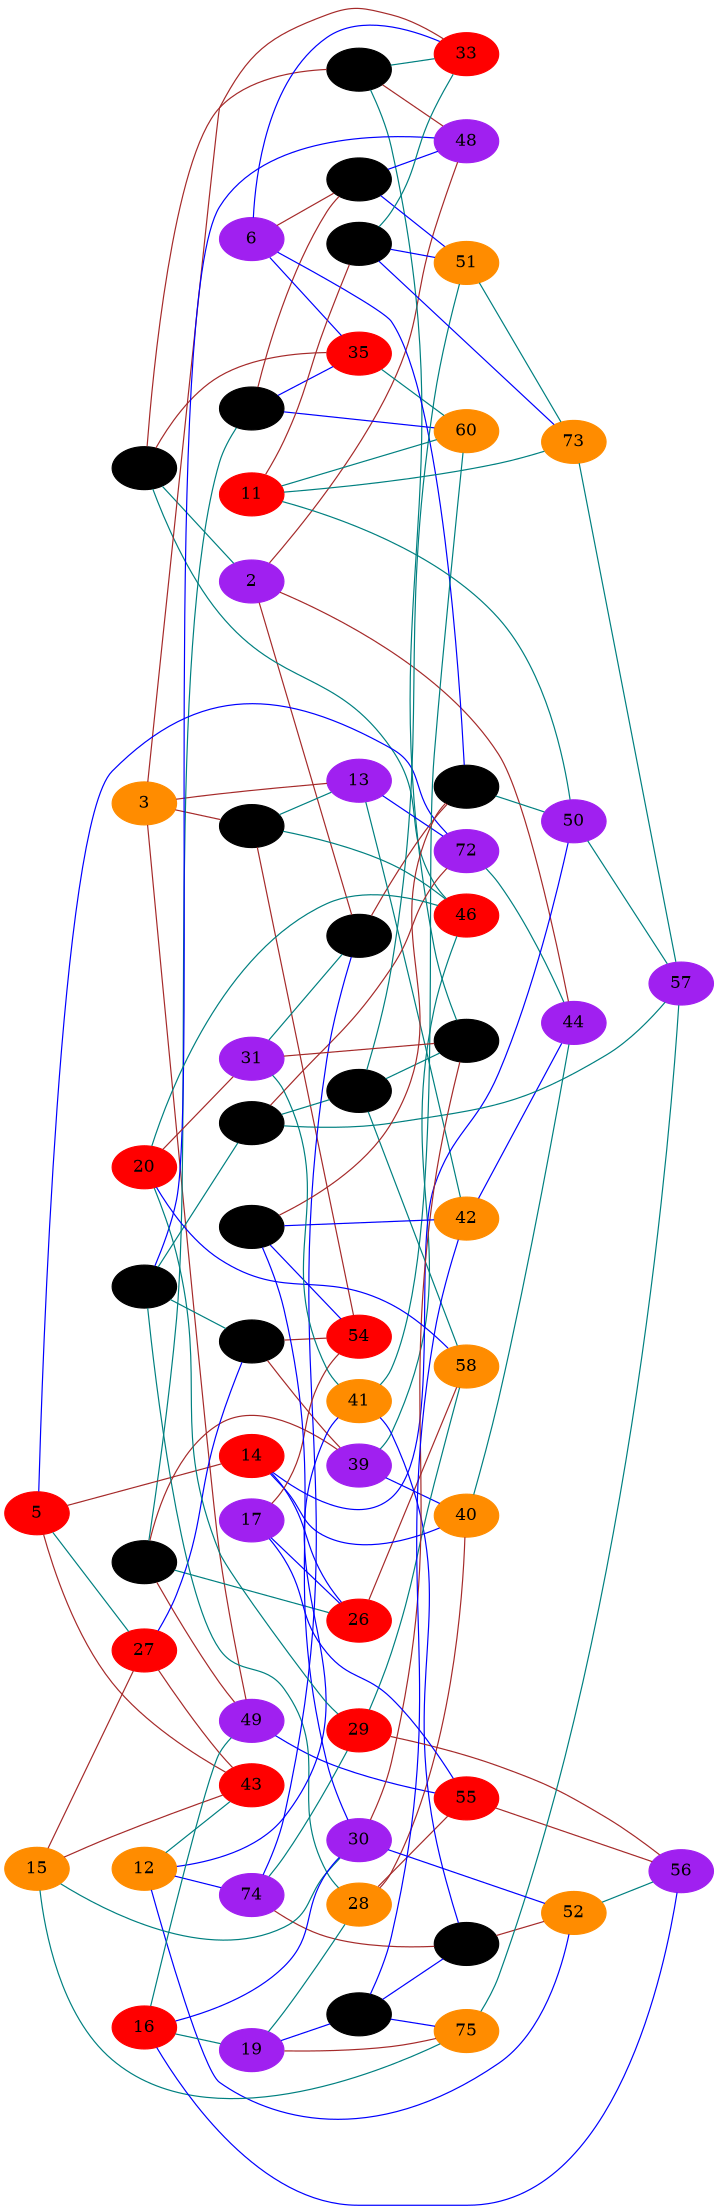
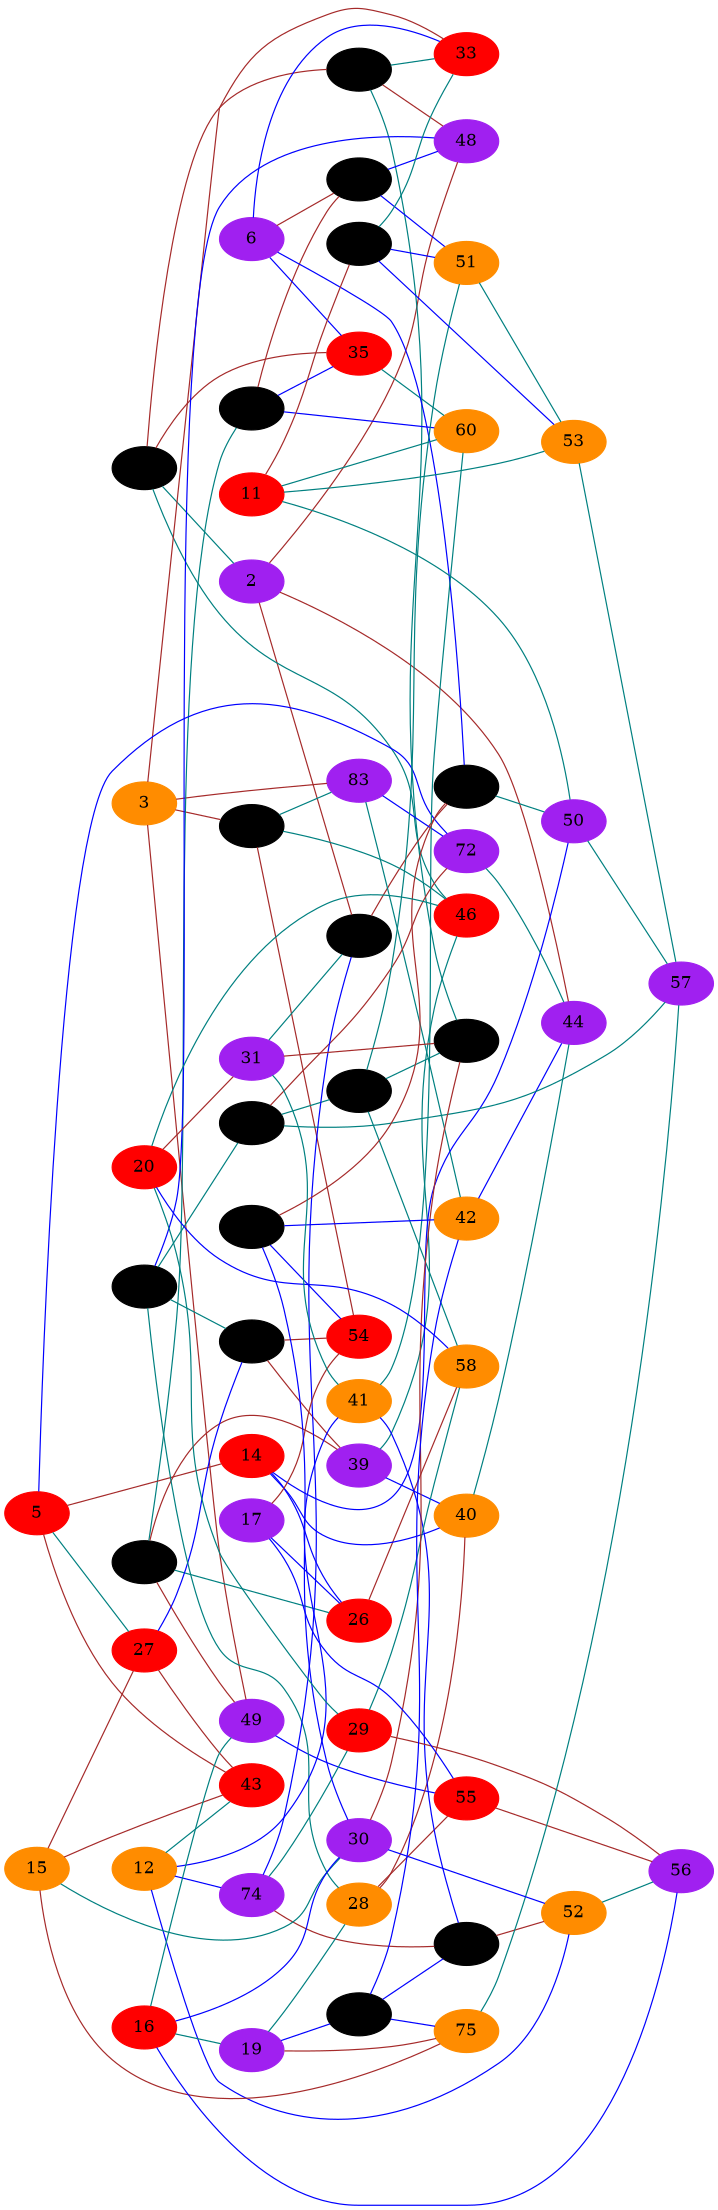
(574, 442) -> (574, 442)
(359, 781) -> (359, 781)
(170, 2089) -> (170, 2089)
